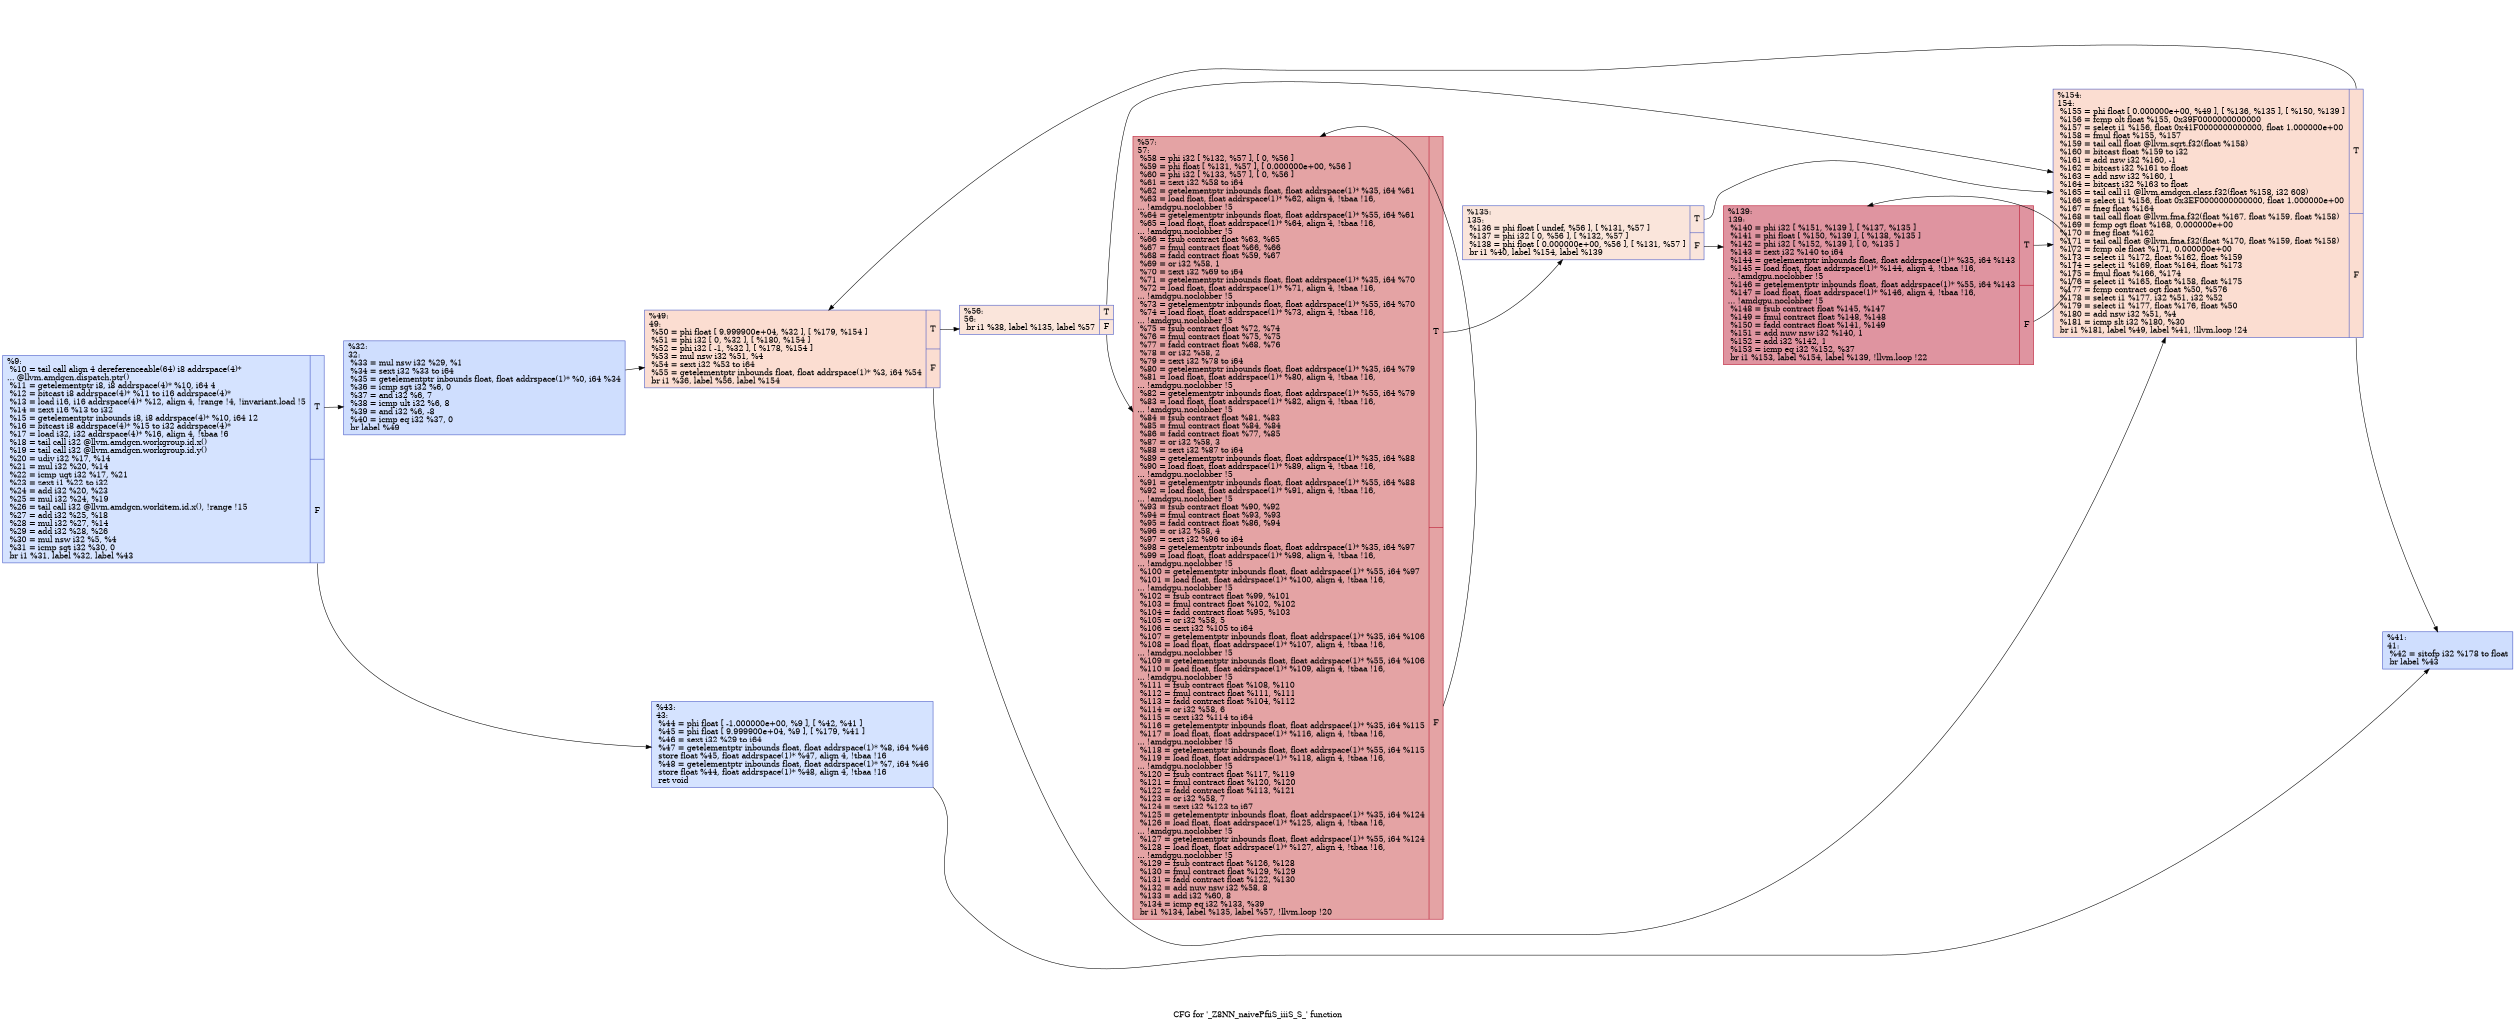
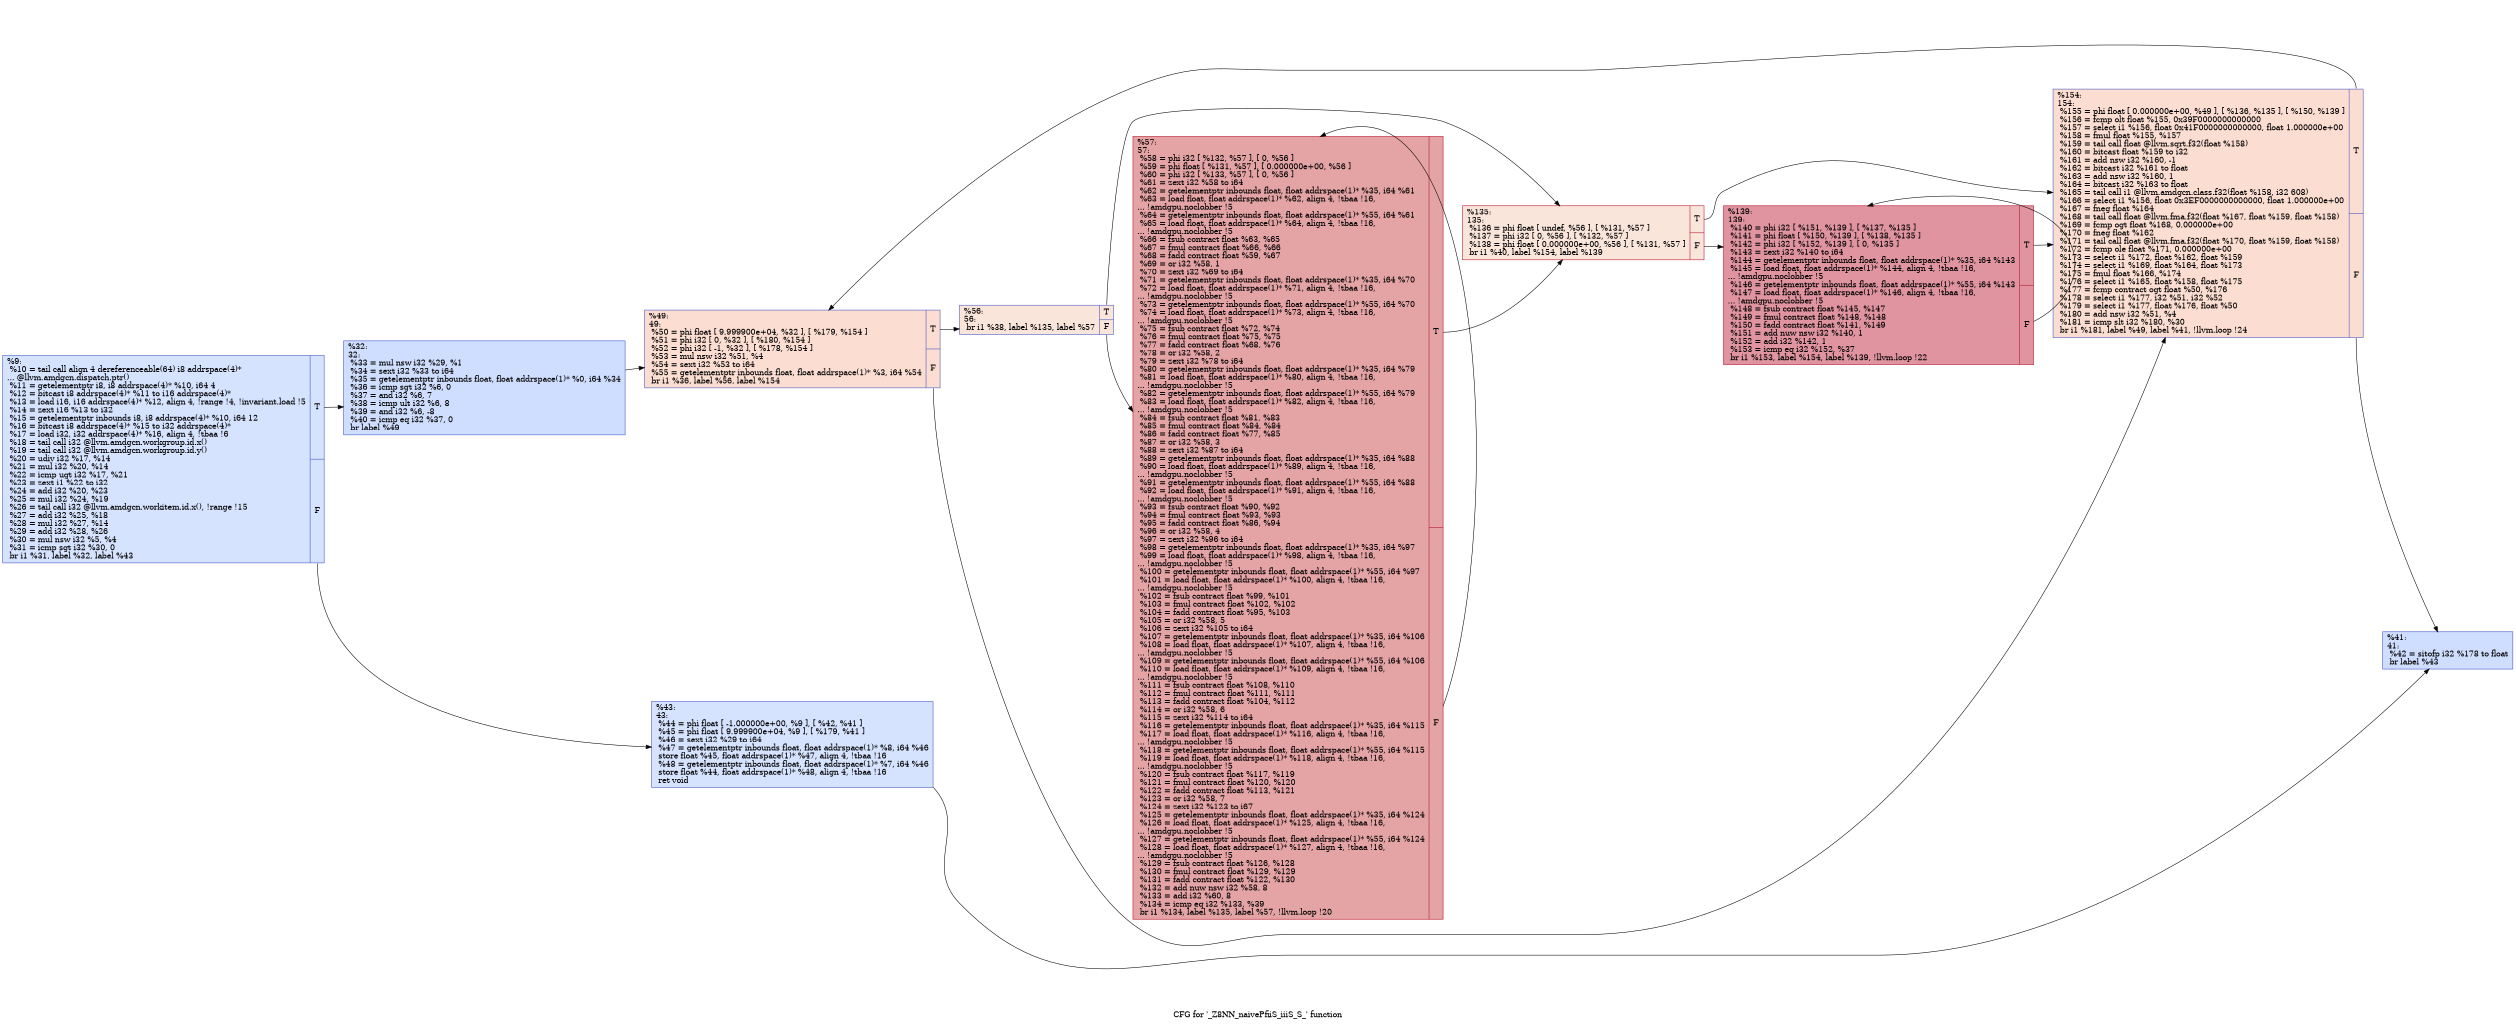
(1491, 93) -> (1264, 109)
(1583, 233) -> (1583, 233)
(2142, 290) -> (2142, 290)
